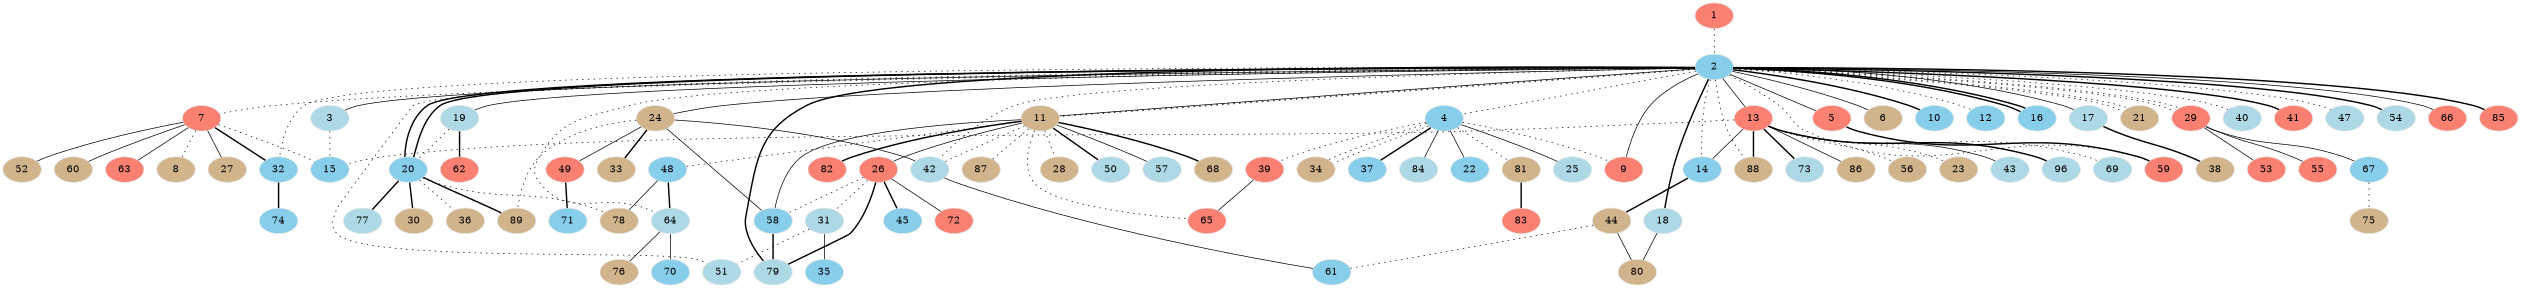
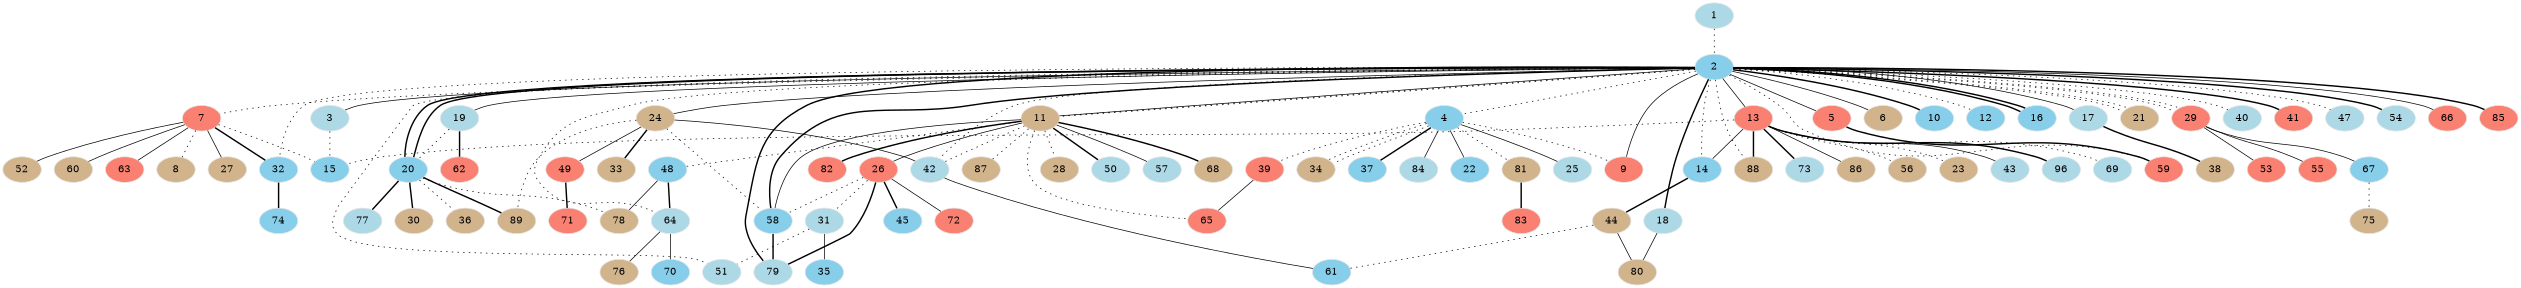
(1714, 16) -> (1714, 16)
none -> (1007, 101)
(714, 170) -> (714, 170)
(568, 221) -> (568, 221)
